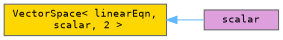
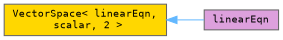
(241, 20) -> (241, 20)
